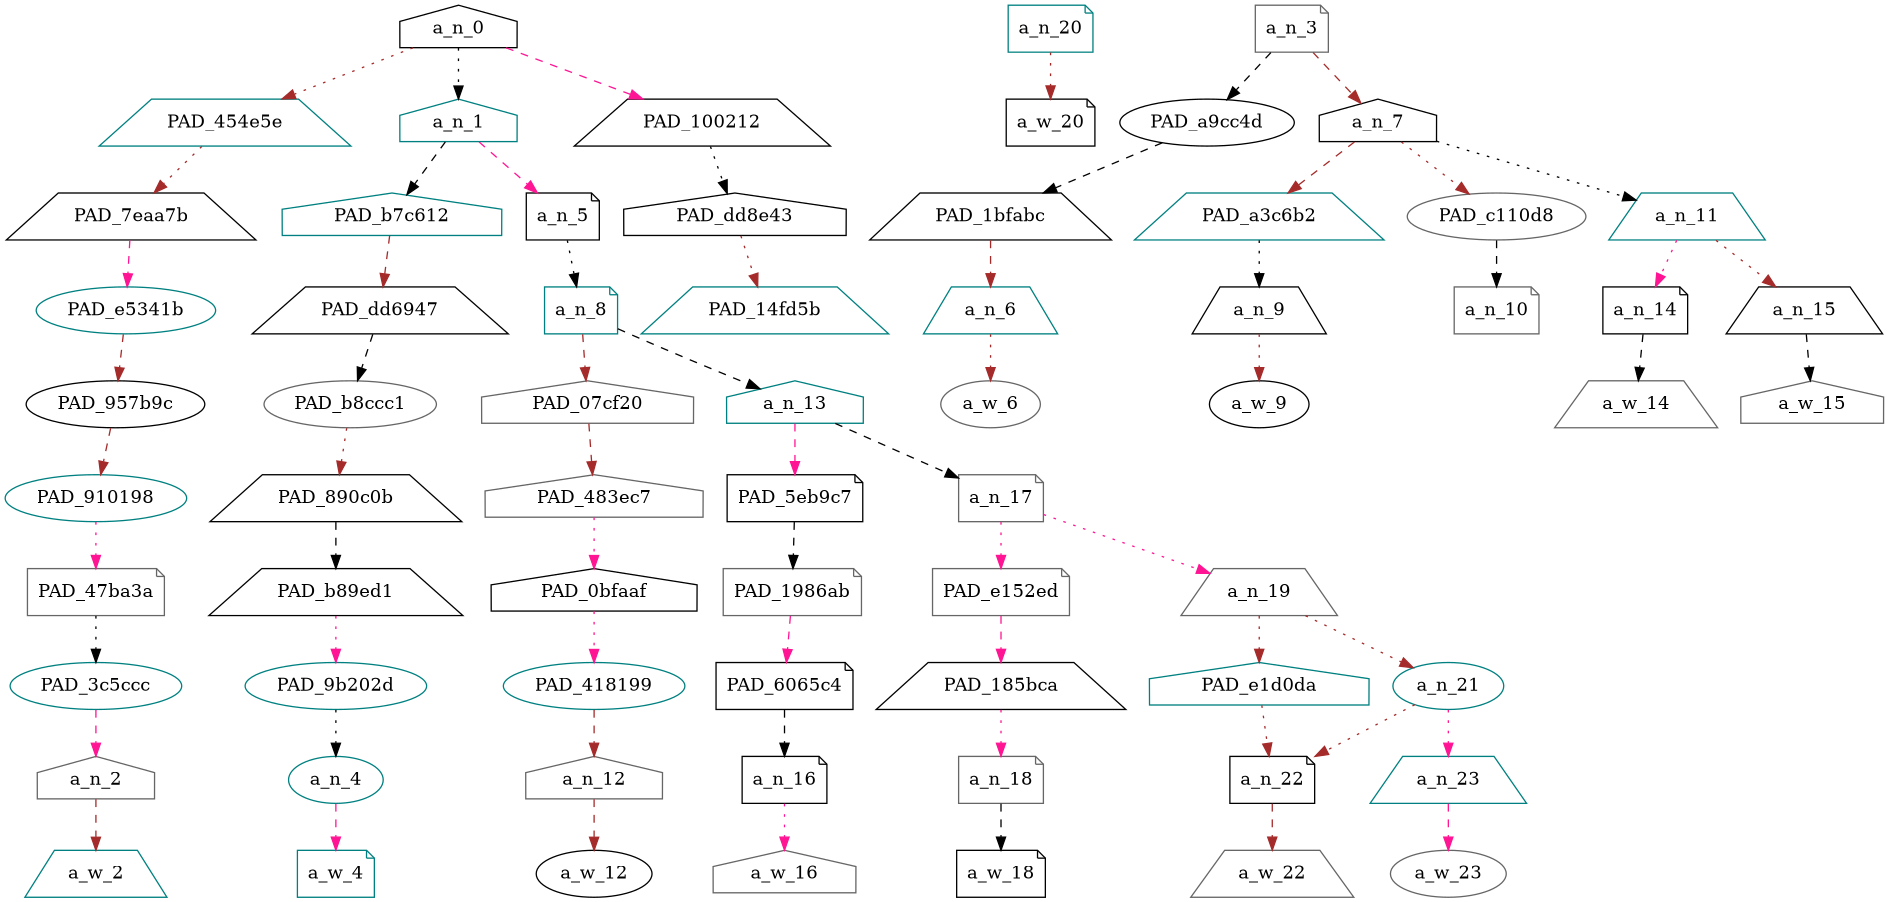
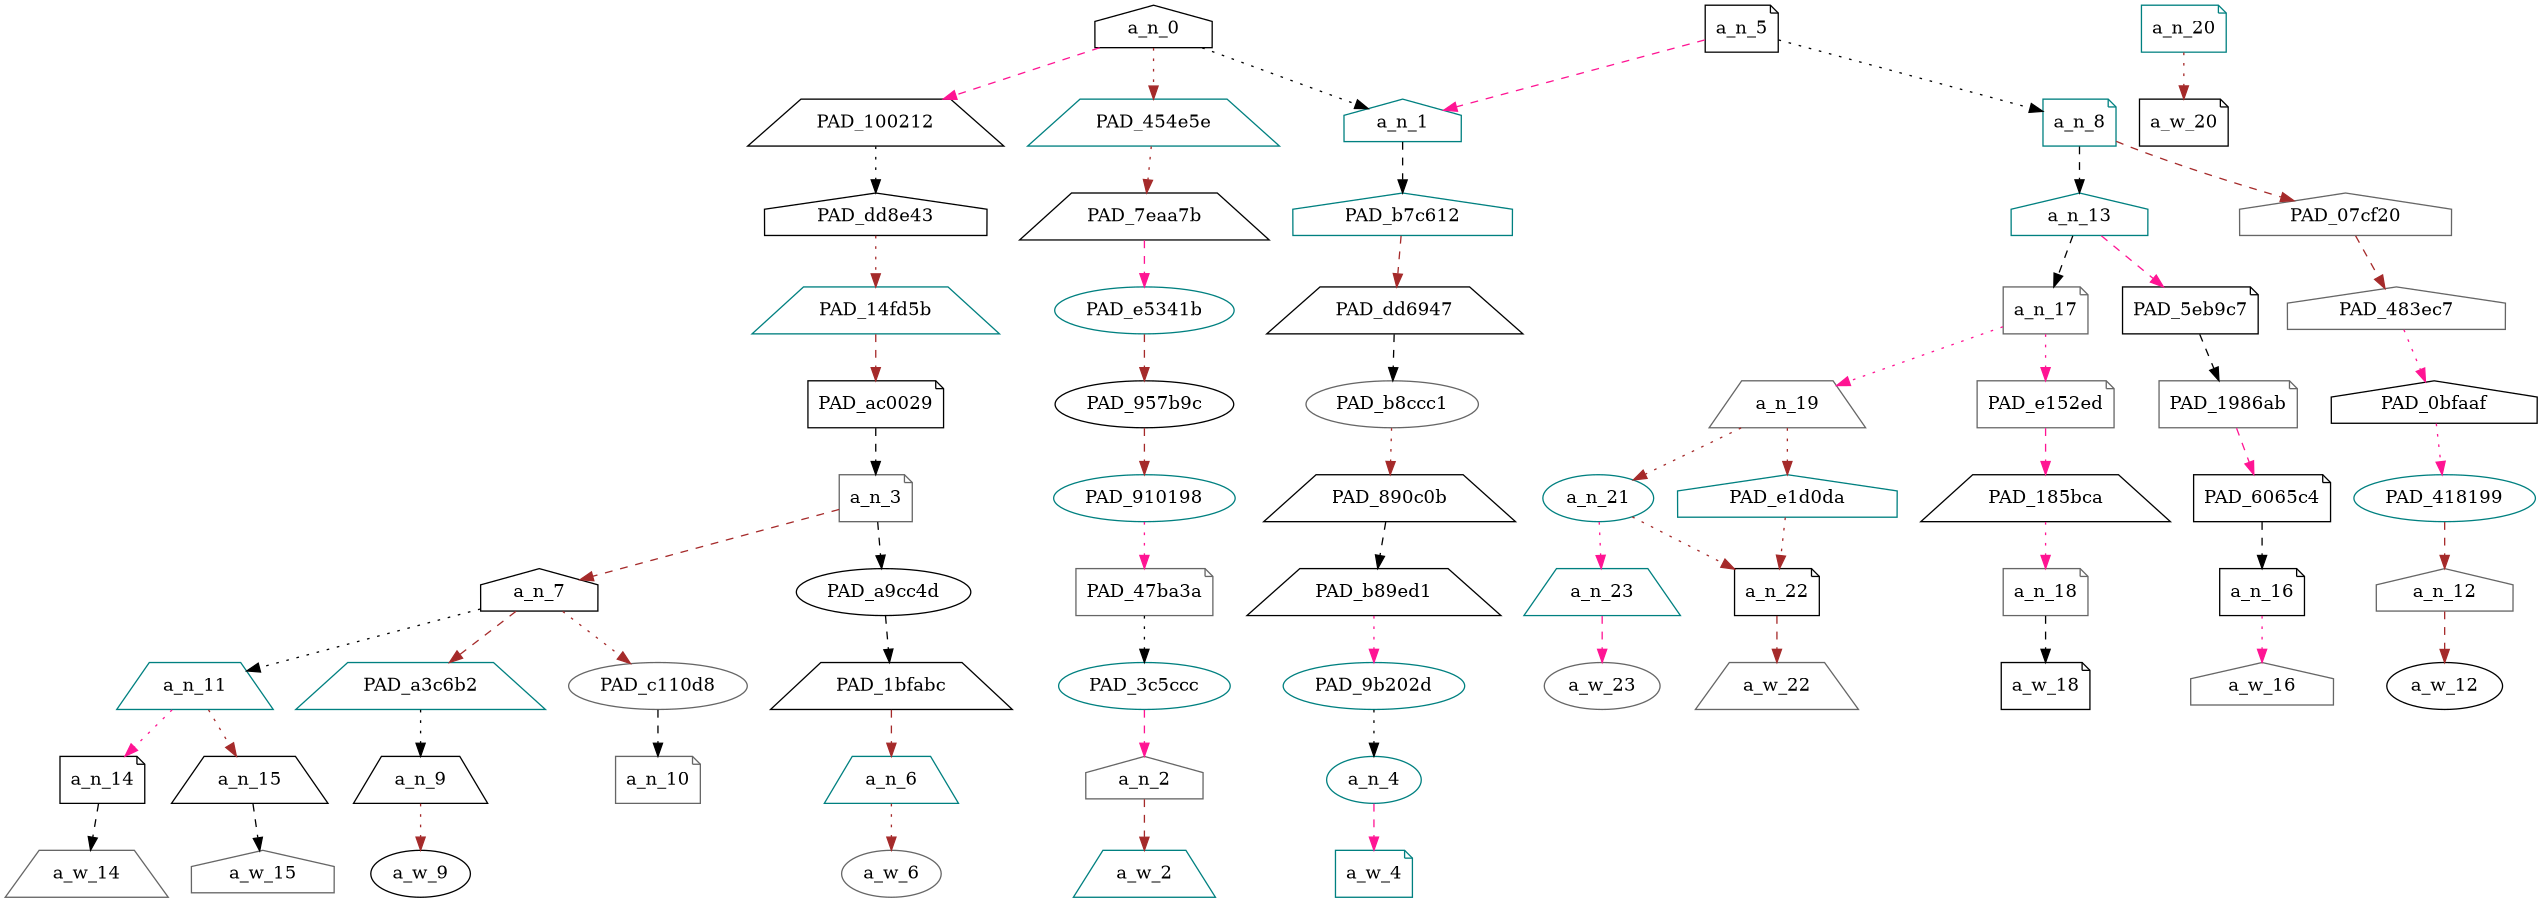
(503, 163) -> (1581, 73)
none -> (876, 404)
